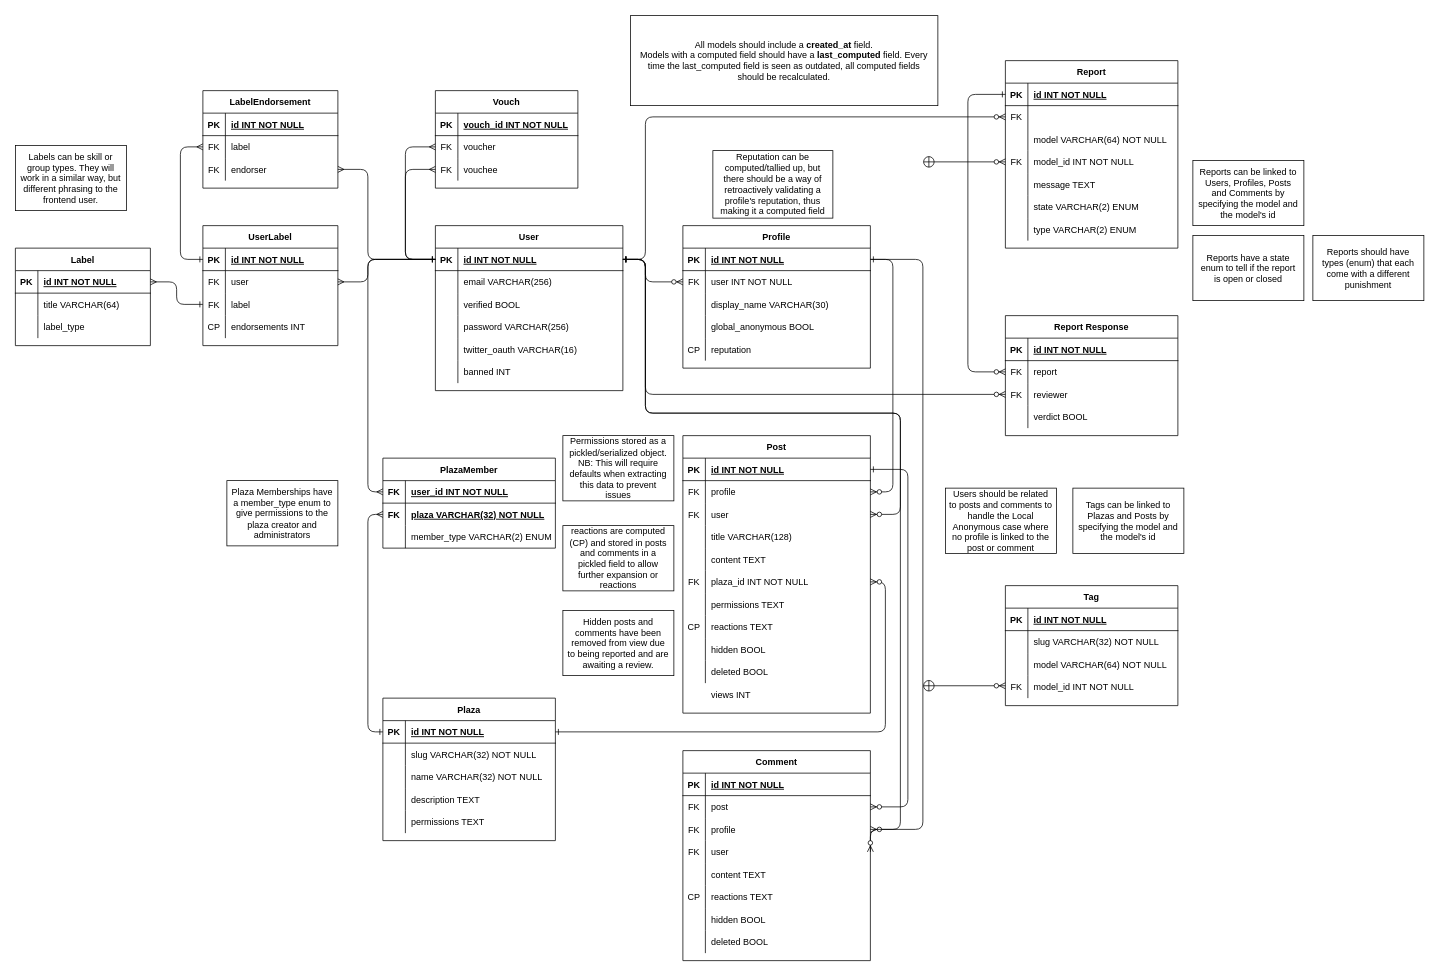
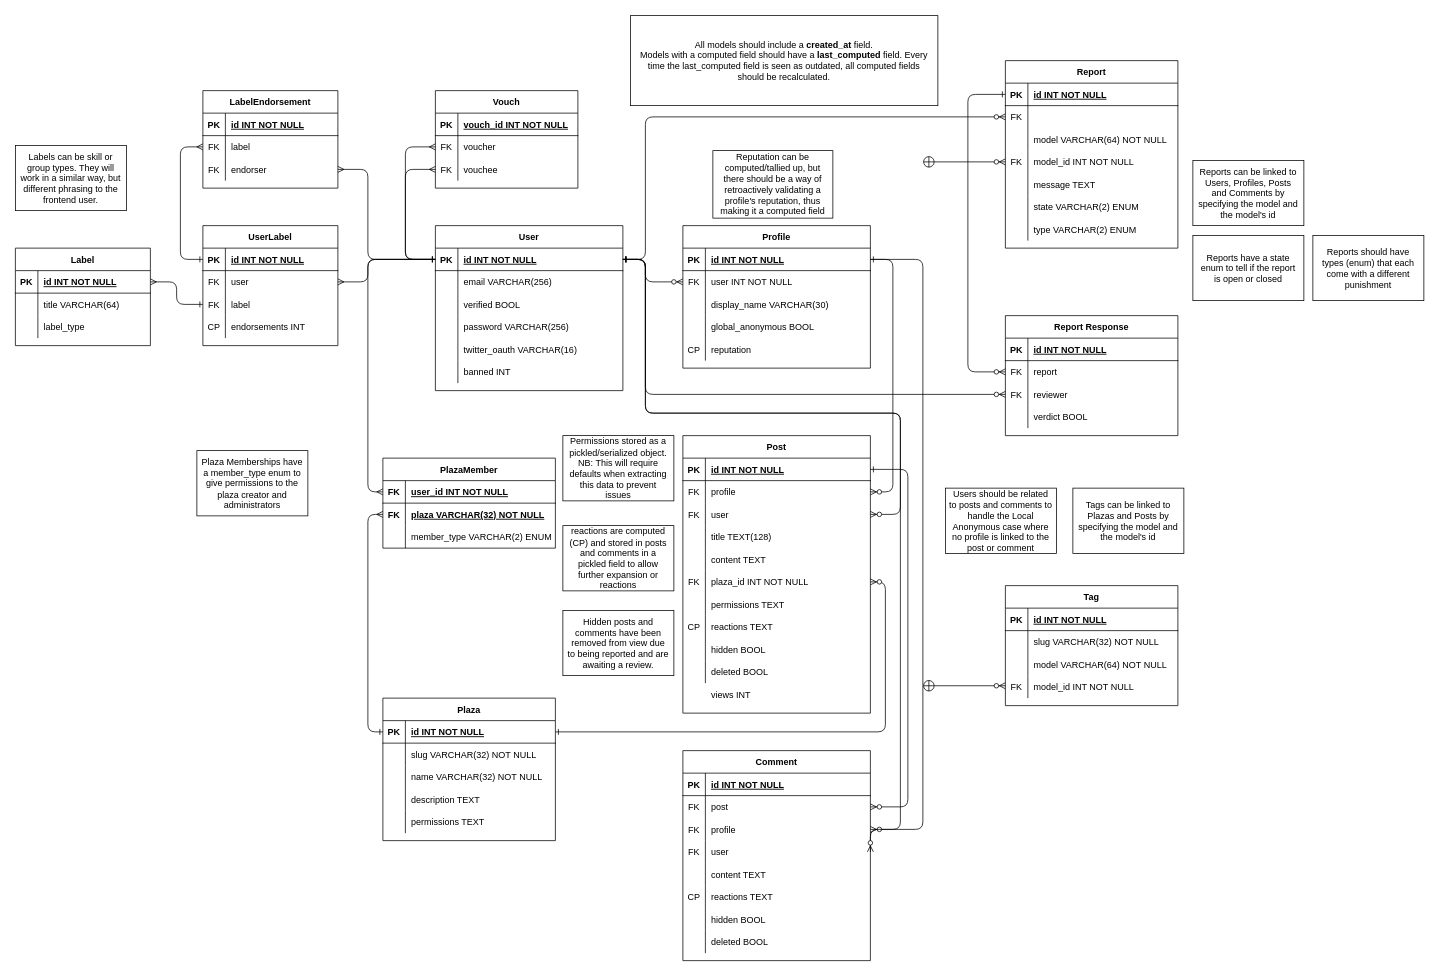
(282, 513) -> (252, 483)
(753, 537) -> (745, 537)
